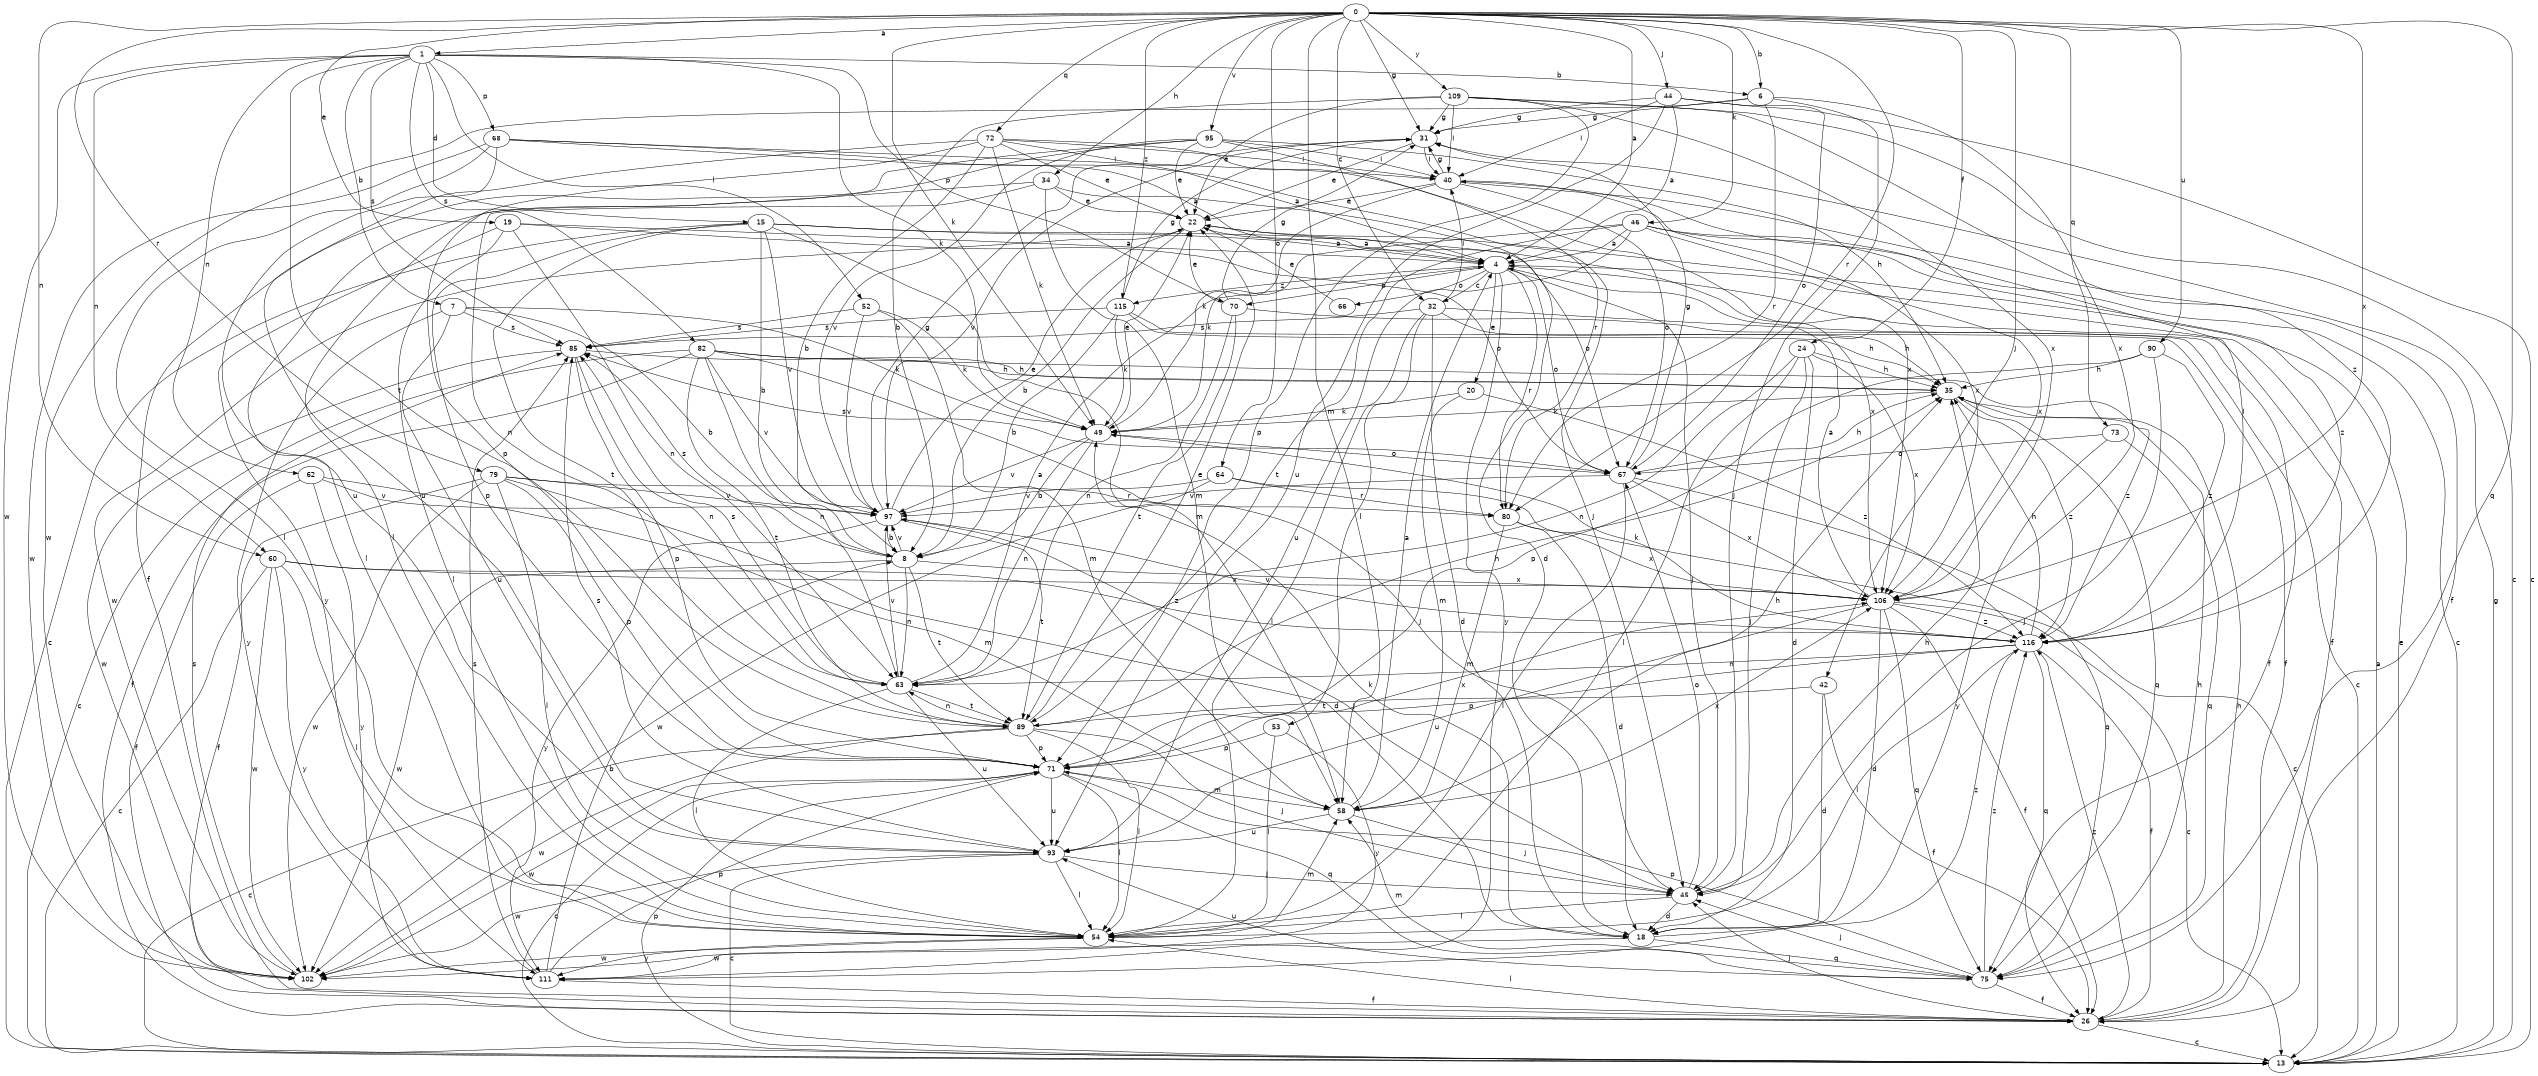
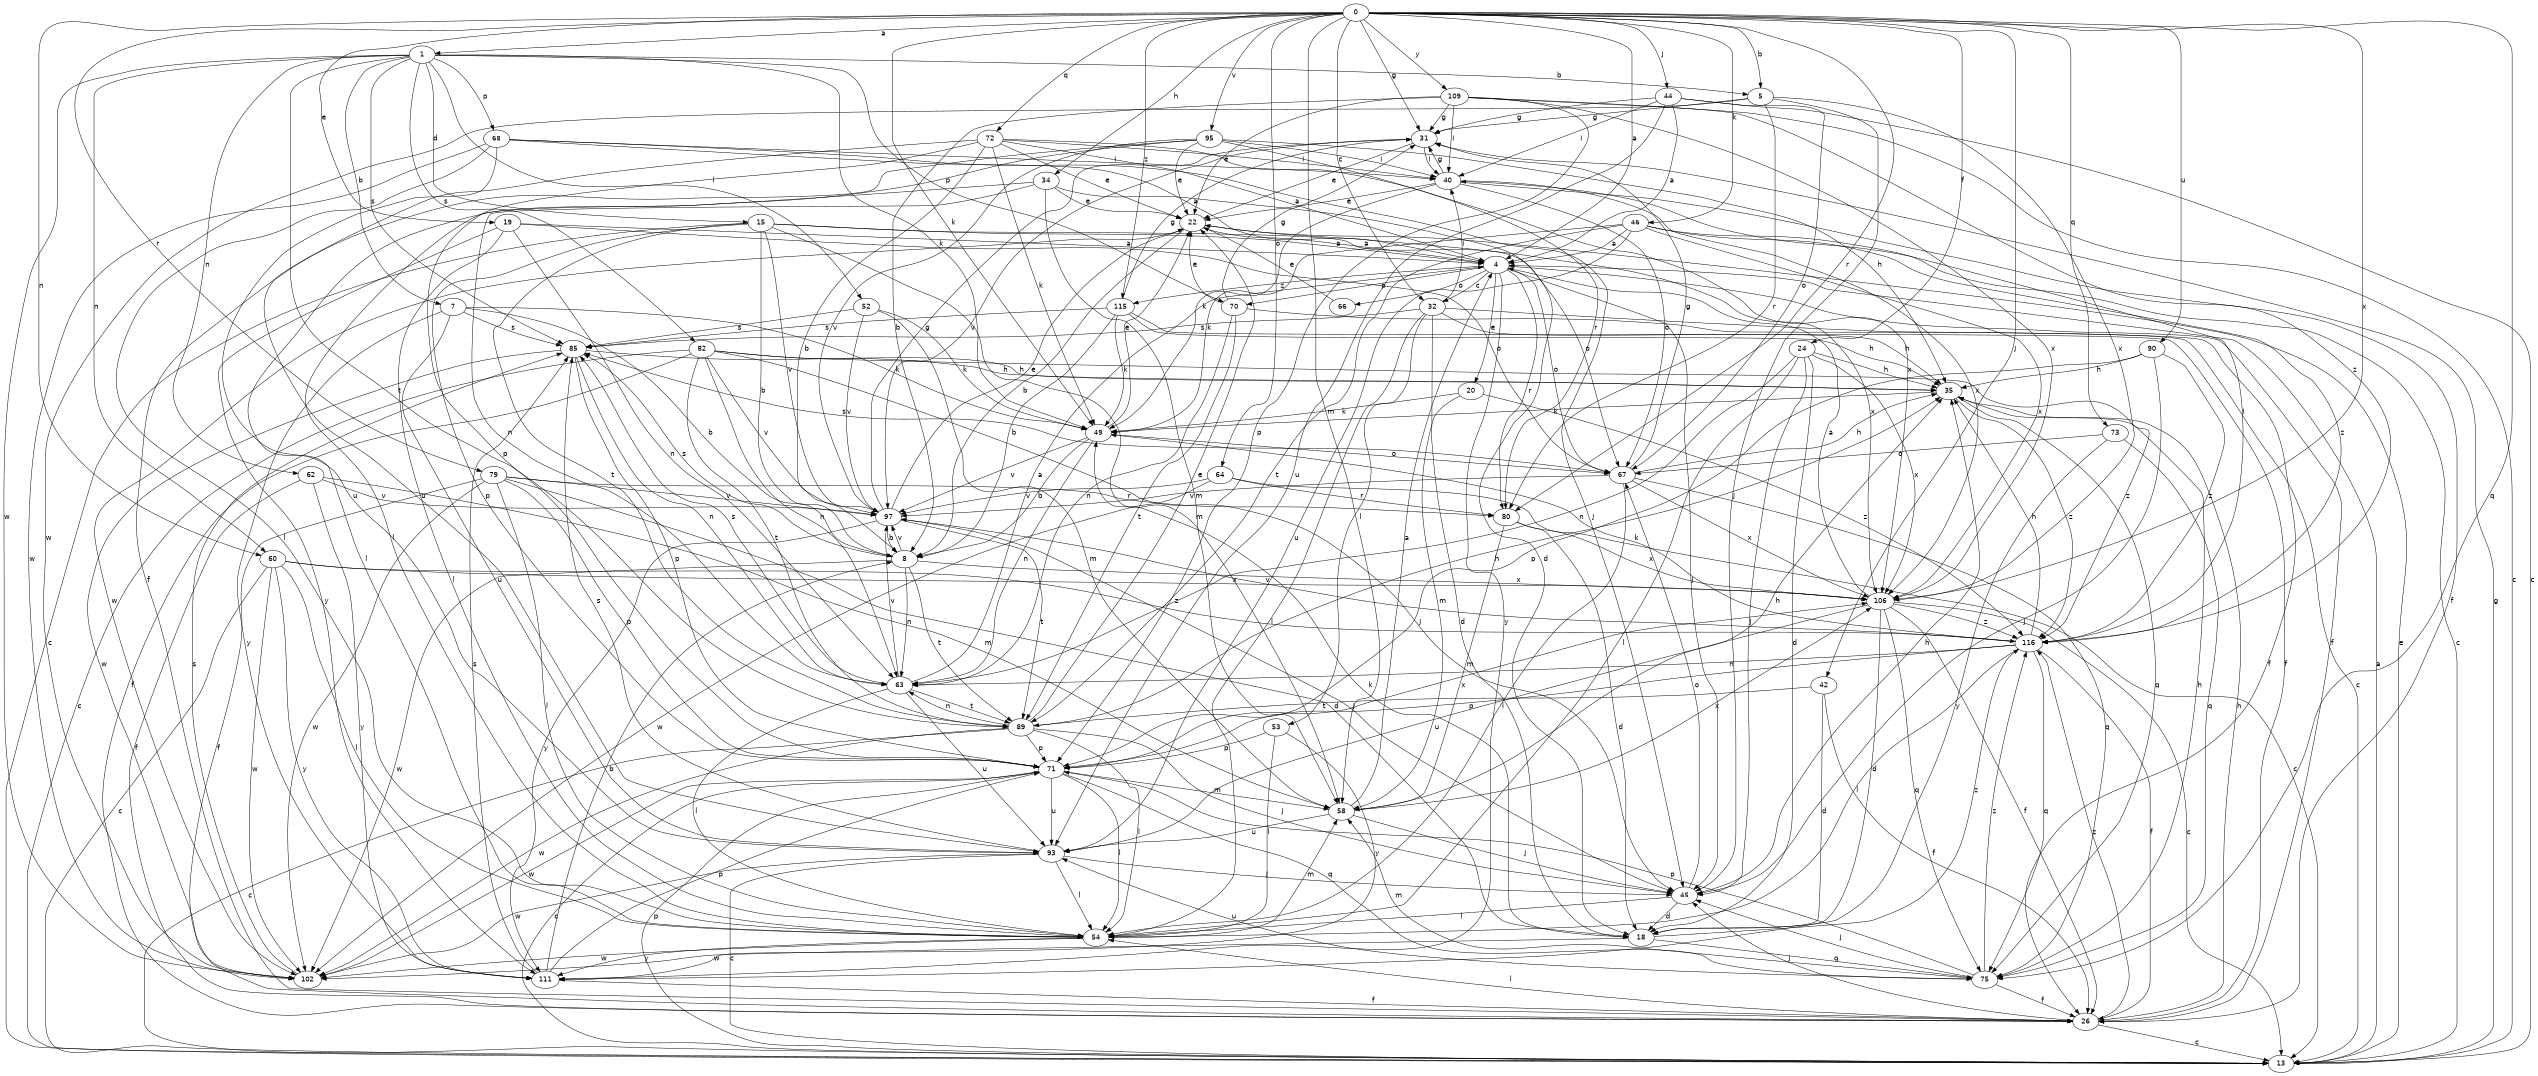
(1761, 97) -> (1761, 97)
